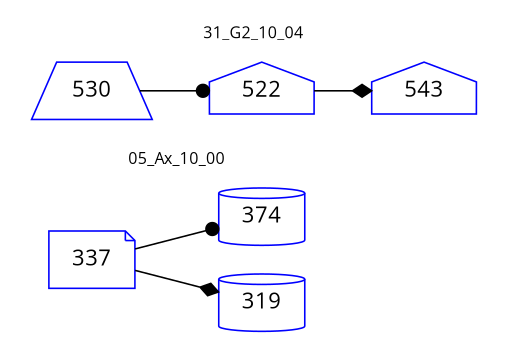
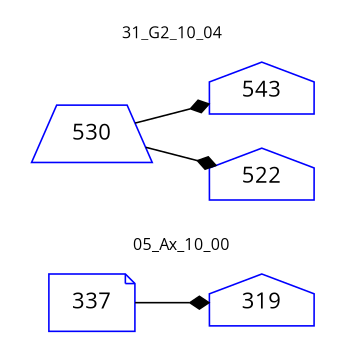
(168, 91) -> (172, 154)
(333, 91) -> (163, 116)
(262, 217) -> none
(262, 303) -> (262, 303)
